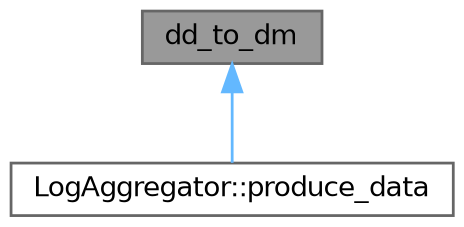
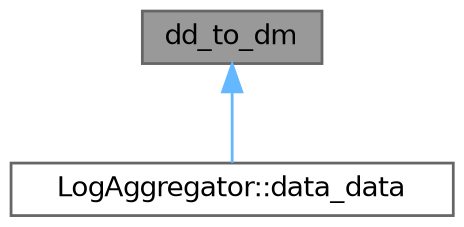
(232, 189) -> (232, 189)
